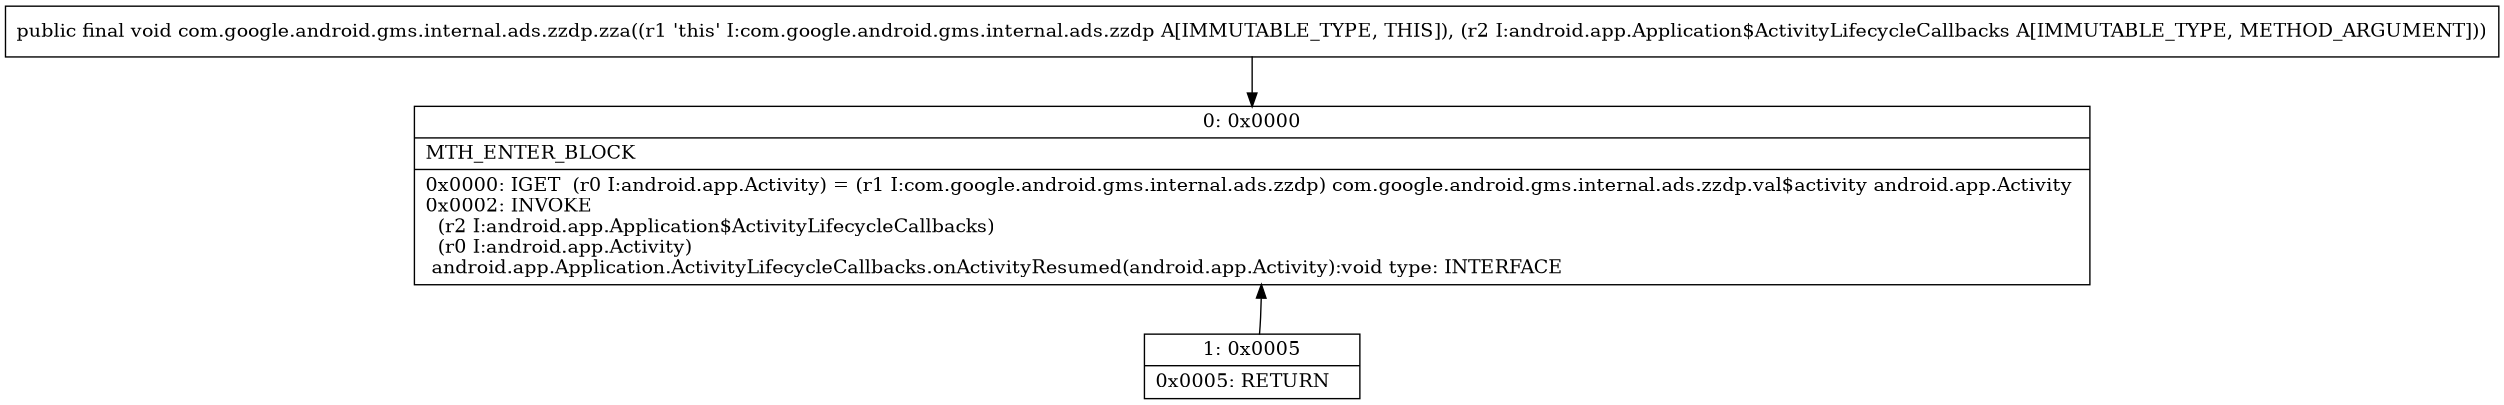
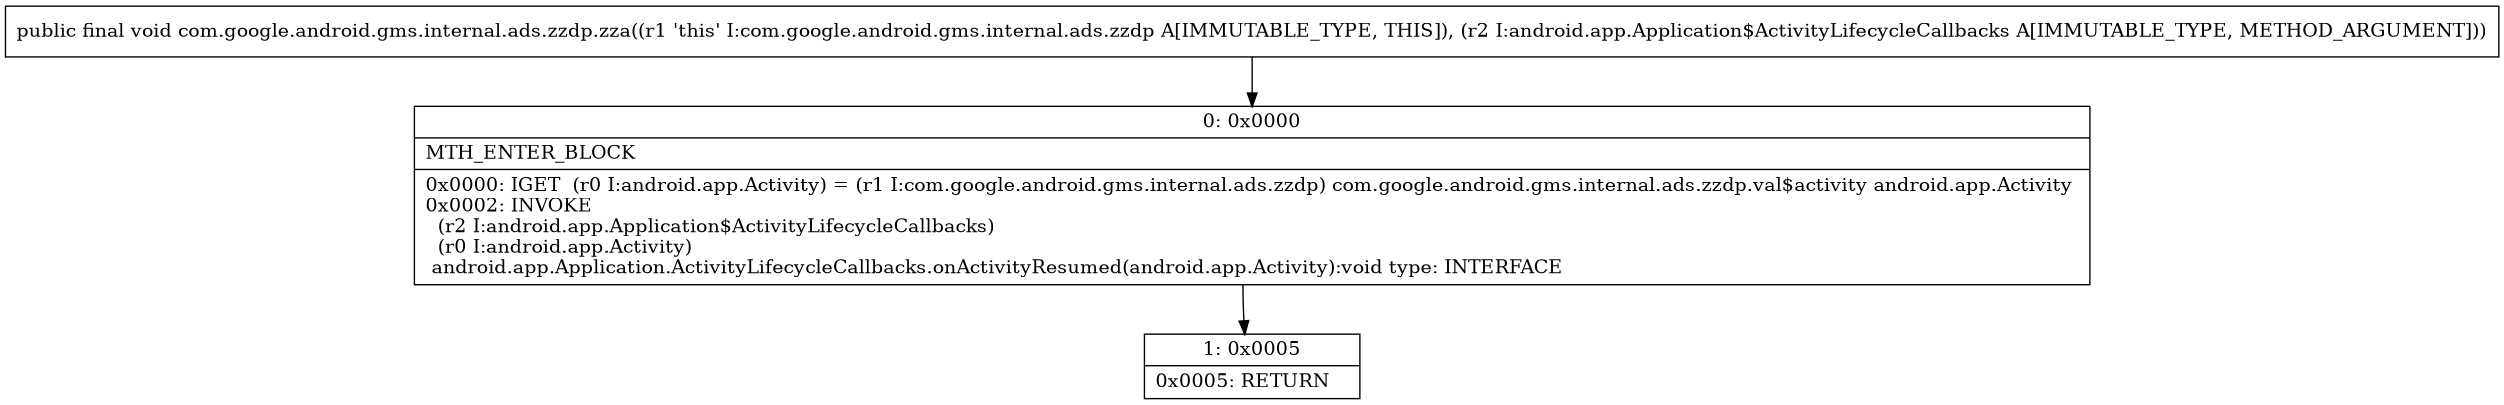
(1261, 316) -> (1243, 303)
